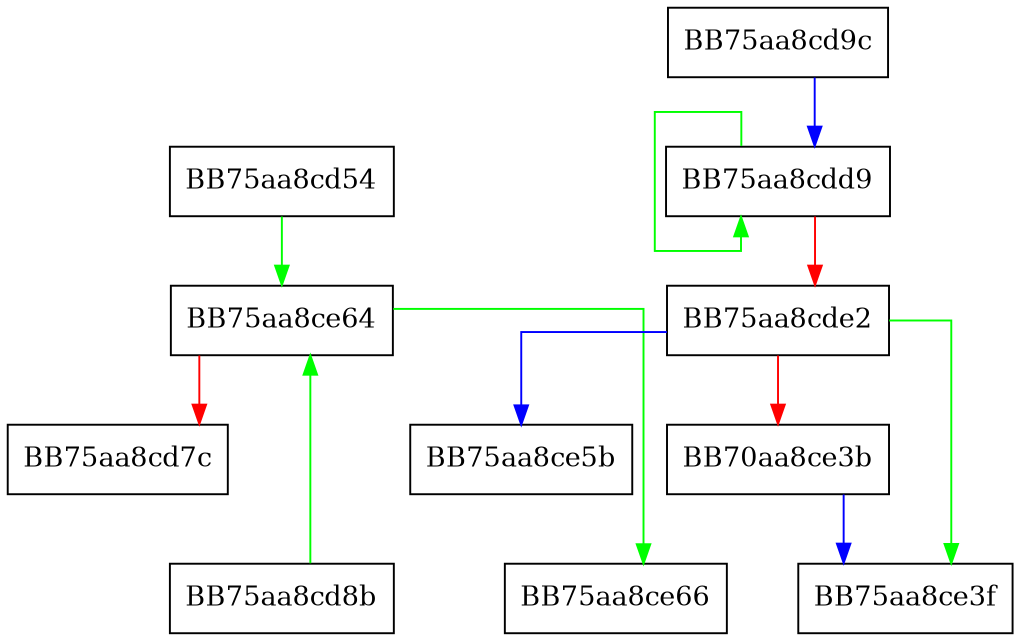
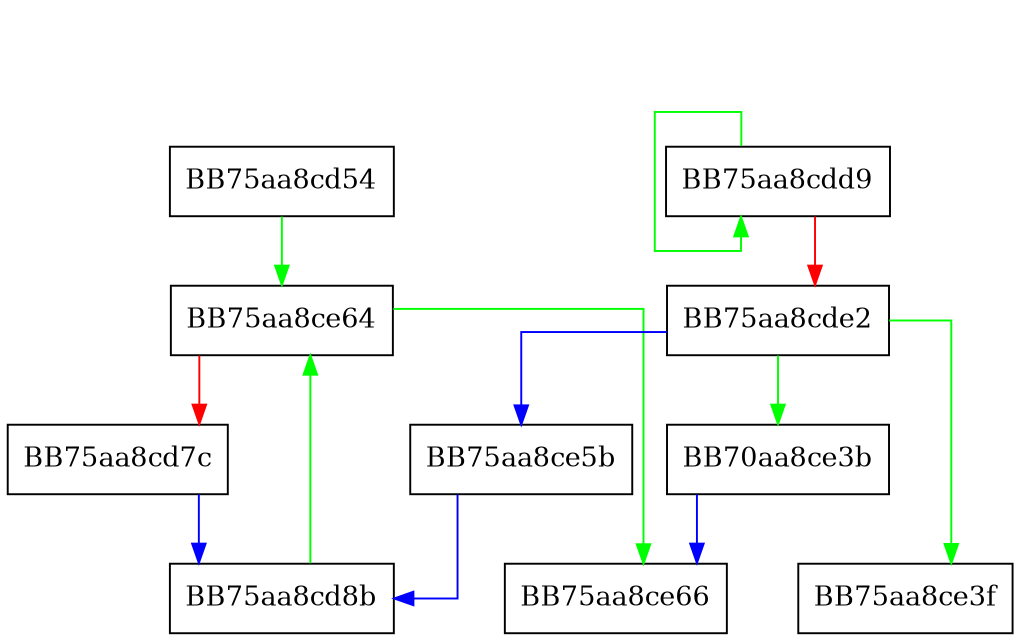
(778, 42) -> none
(778, 380) -> (778, 380)
none -> (199, 519)
(844, 519) -> (697, 519)
none -> (458, 569)
